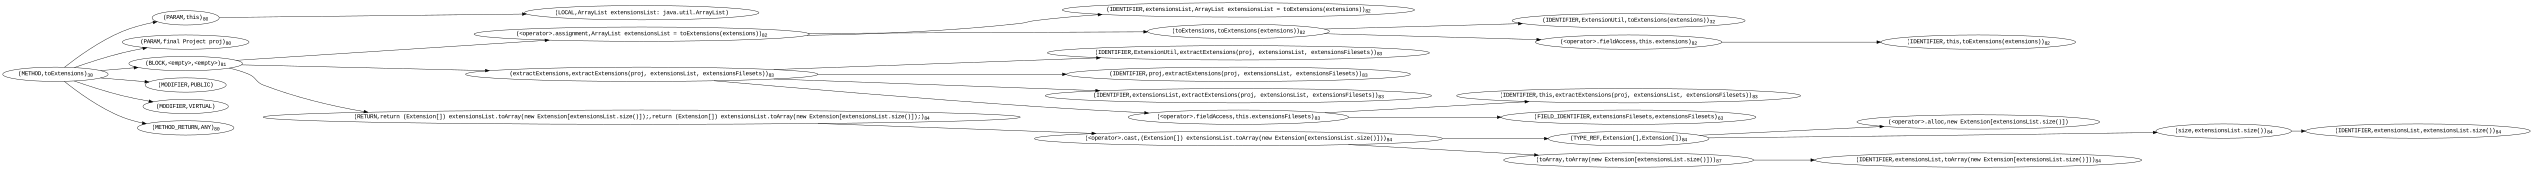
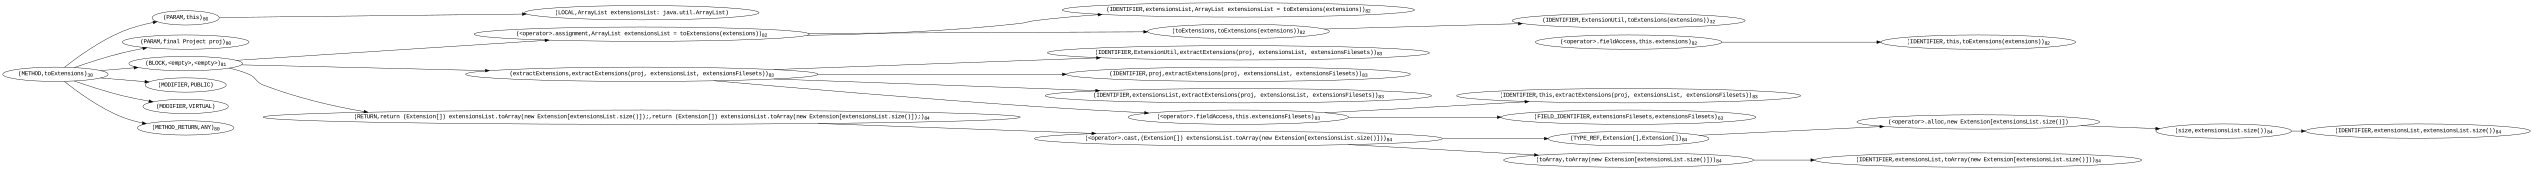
(1431, 37) -> none
(1931, 136) -> (2118, 127)
(1719, 159) -> (1719, 159)
